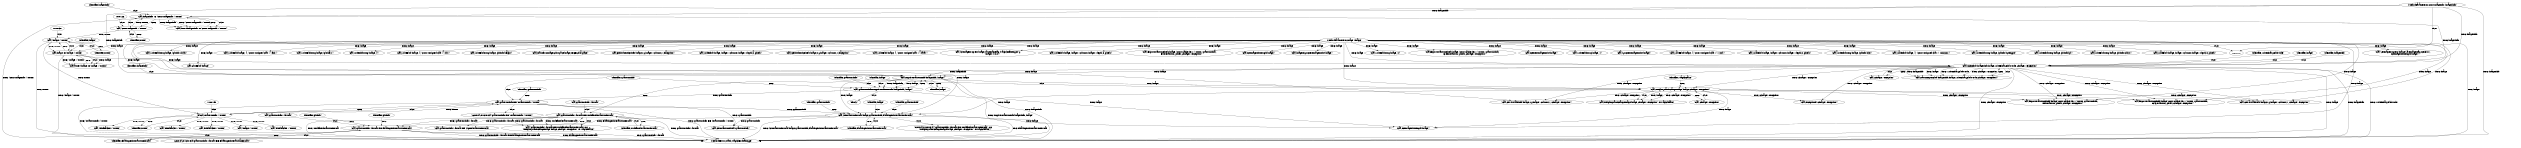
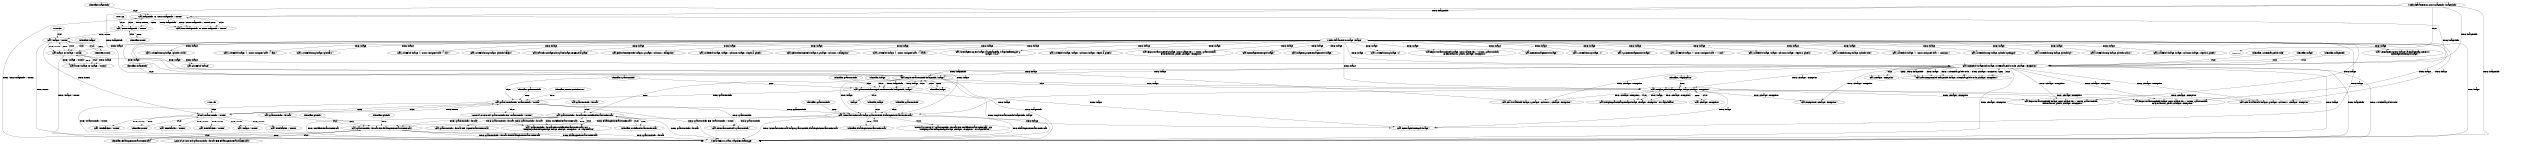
(753, 41) -> (181, 59)
(1800, 42) -> none
(364, 53) -> none
(923, 84) -> (923, 84)
none -> (570, 89)
(854, 102) -> (854, 102)
